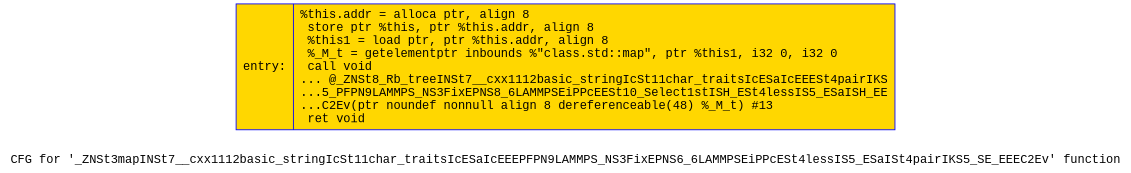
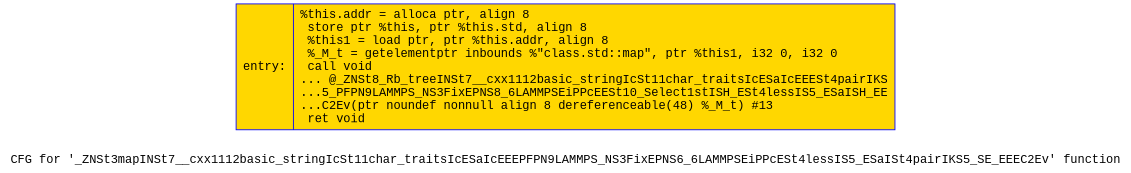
(447, 27) -> (444, 27)
